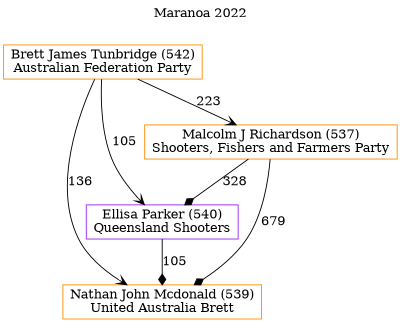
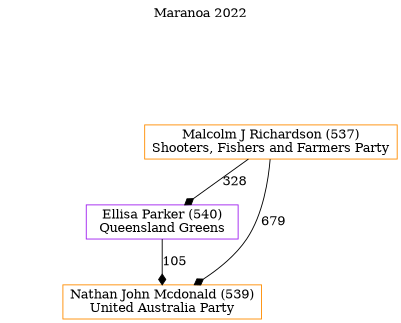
(103, 62) -> none
(162, 222) -> (162, 222)
(162, 302) -> (162, 302)
